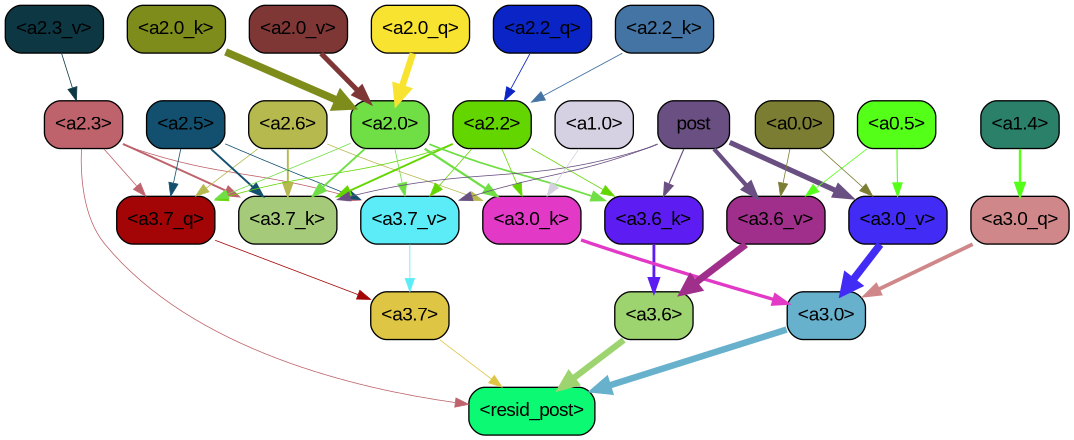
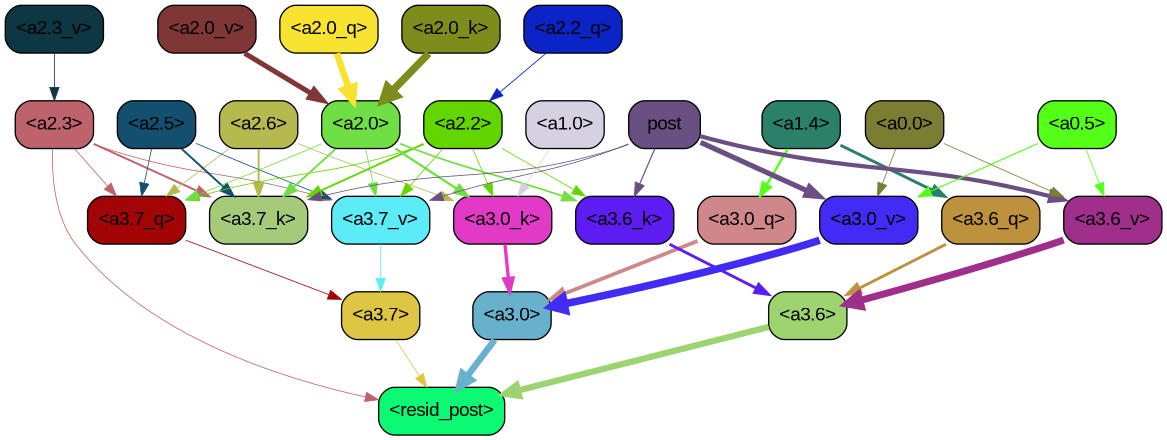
(665, 29) -> none
none -> (991, 220)
